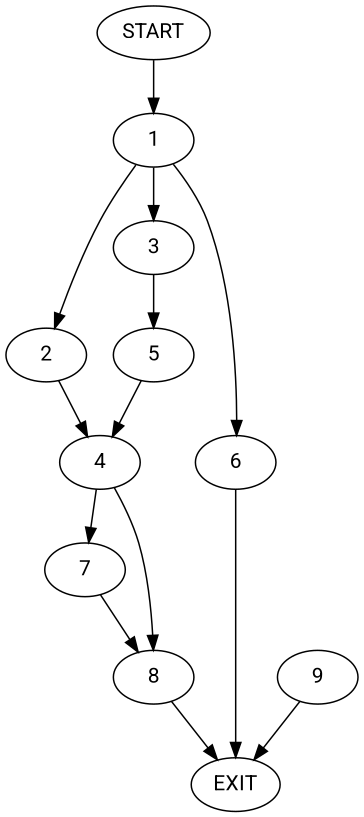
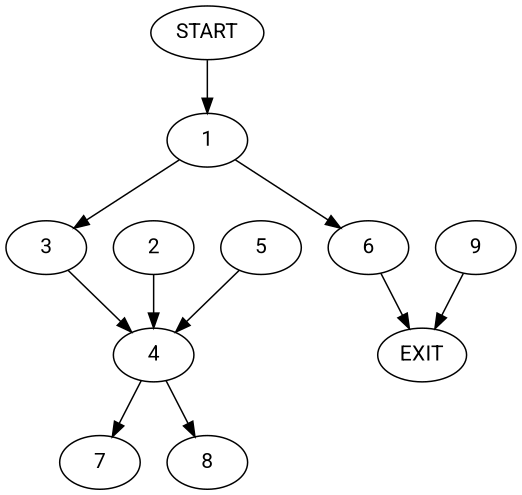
(92, 237) -> none
(154, 294) -> (94, 296)
(115, 617) -> none
(190, 725) -> none
